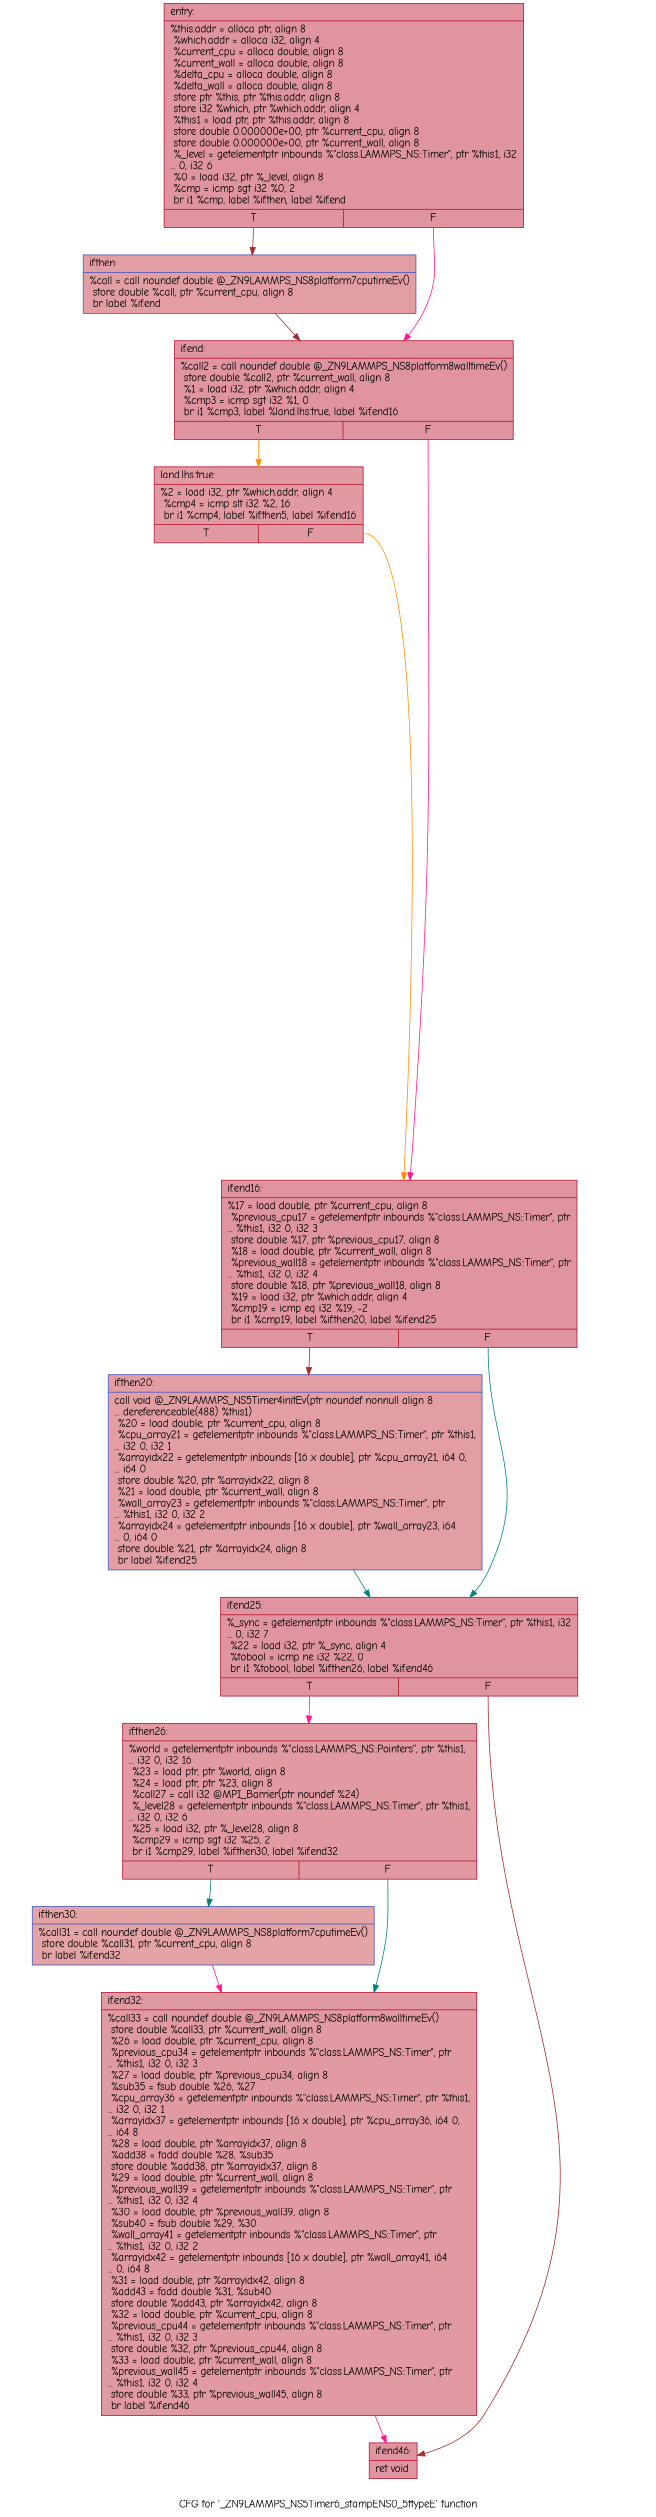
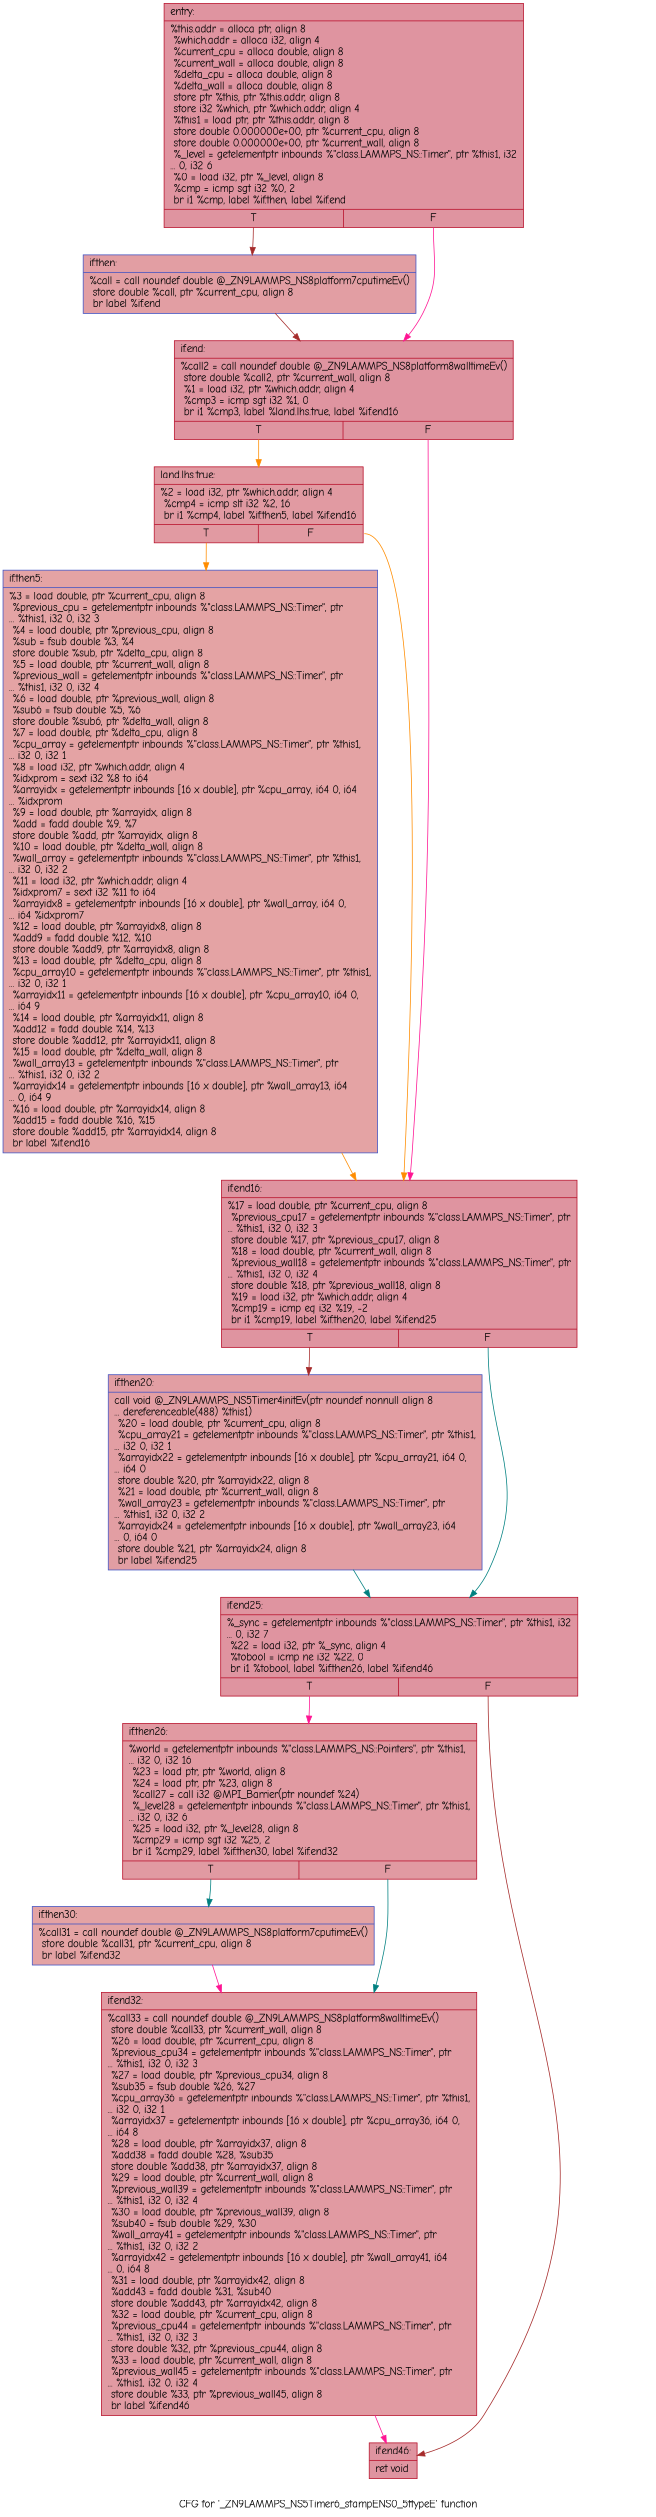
none -> (190, 862)
